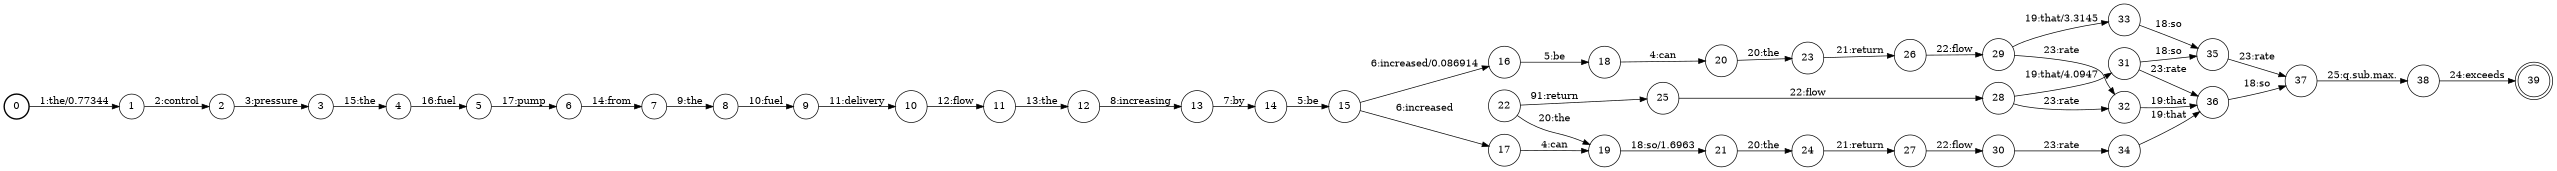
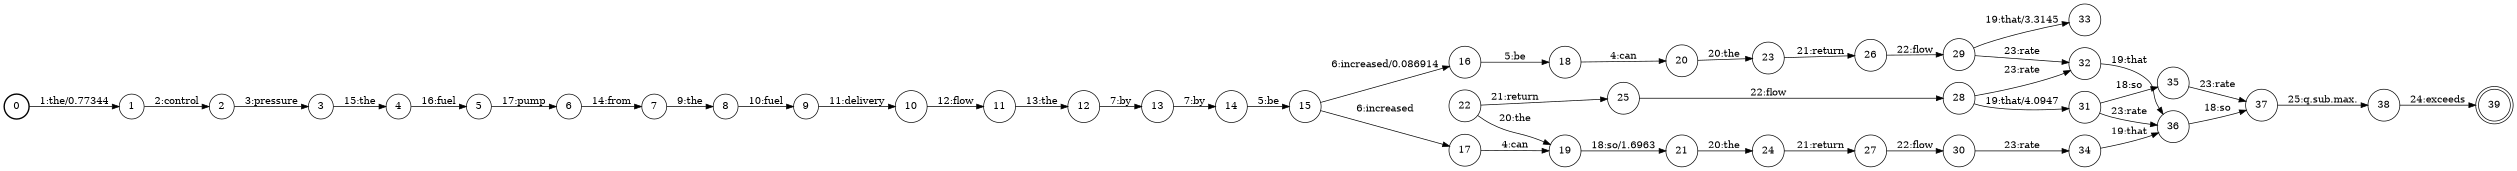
(2166, 35) -> none
(1555, 97) -> (1515, 97)
(1140, 101) -> (1121, 101)
